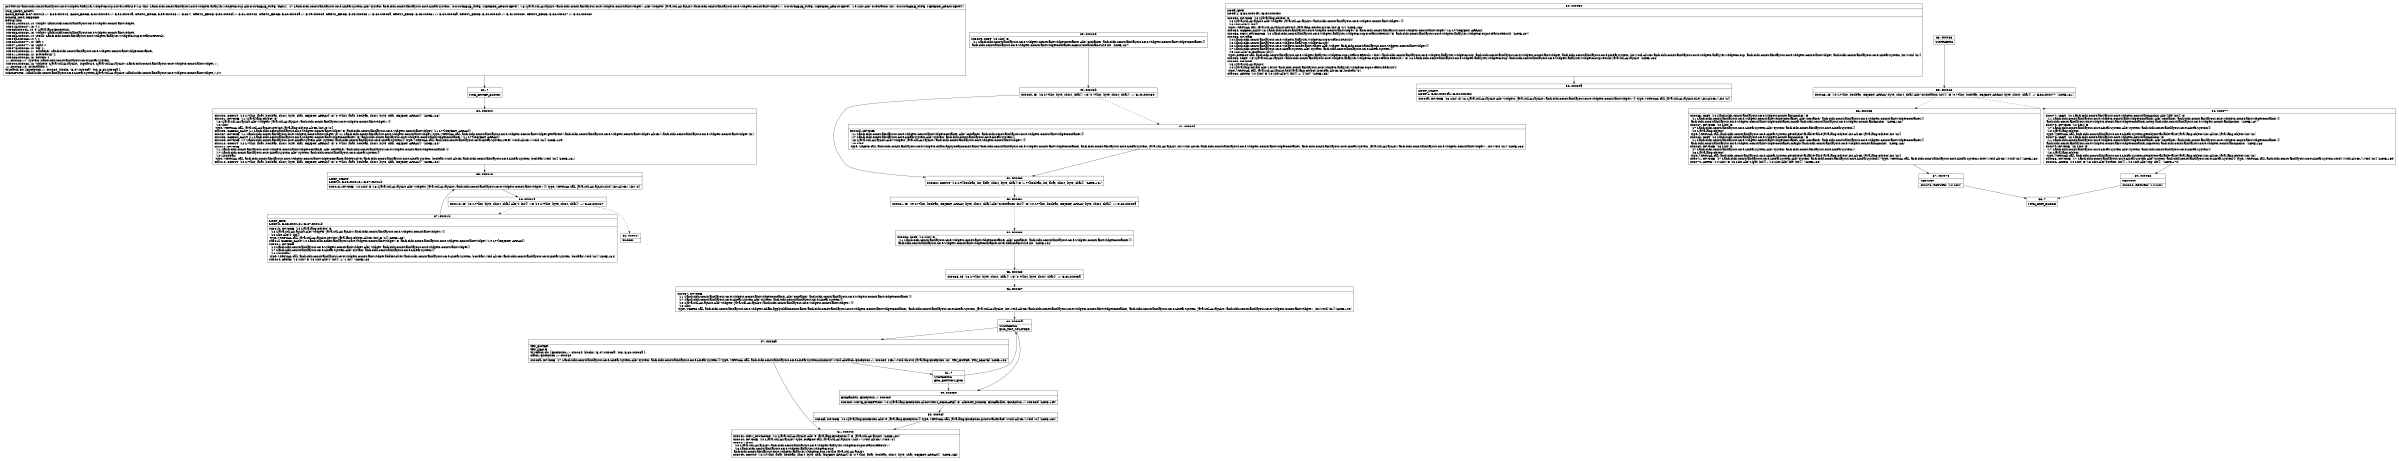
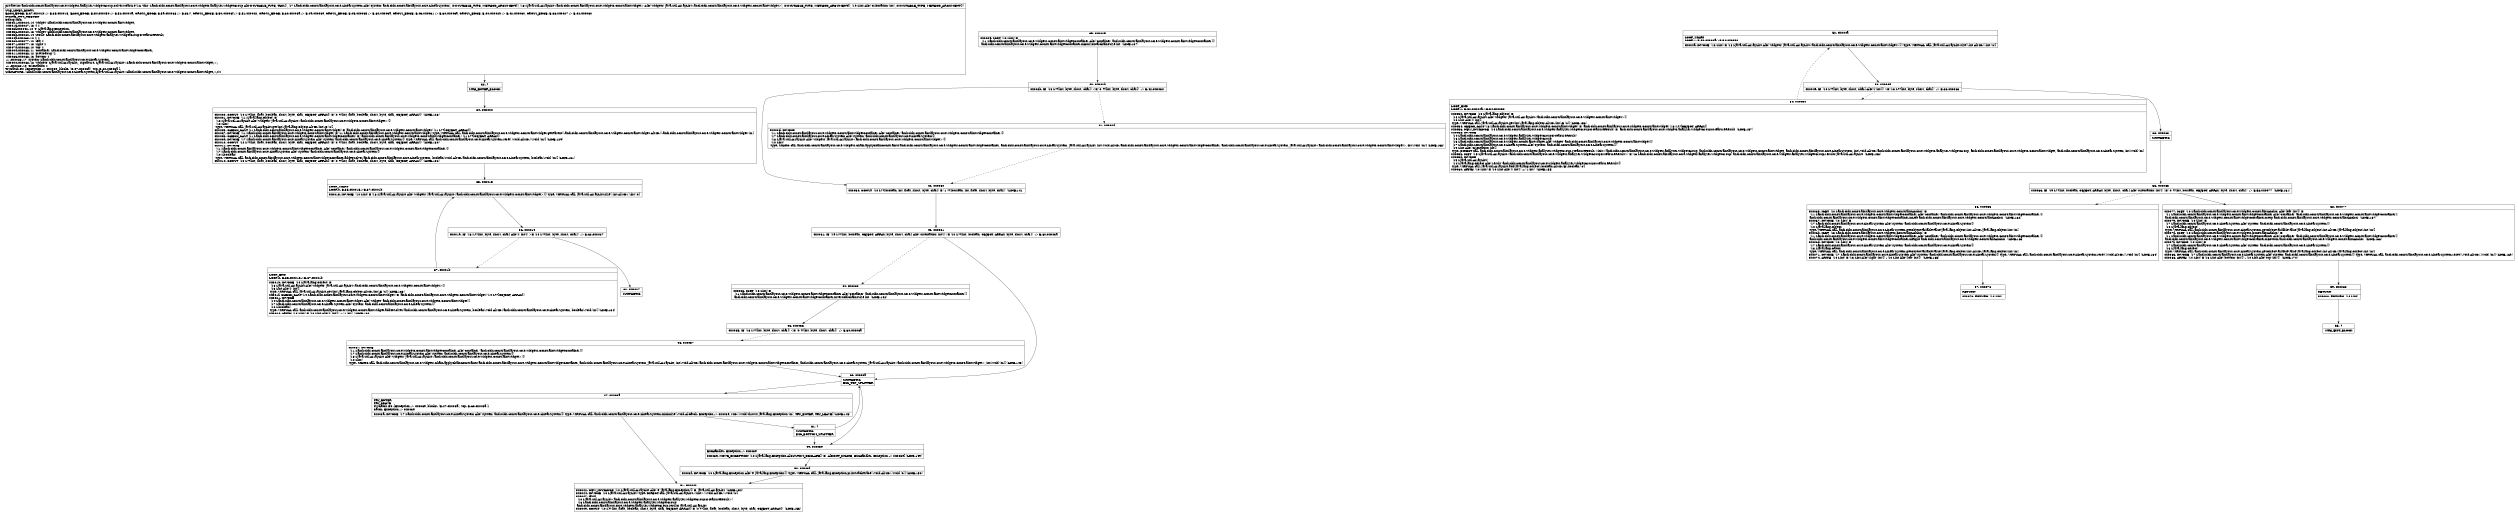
(1574, 79) -> (1808, 71)
none -> (1883, 87)
(2008, 103) -> (2202, 199)
(1707, 153) -> (1825, 249)
(1087, 162) -> (1010, 166)
(1994, 192) -> none
(616, 213) -> (597, 253)
(628, 240) -> (632, 294)
none -> (1031, 357)
(949, 381) -> (815, 434)
